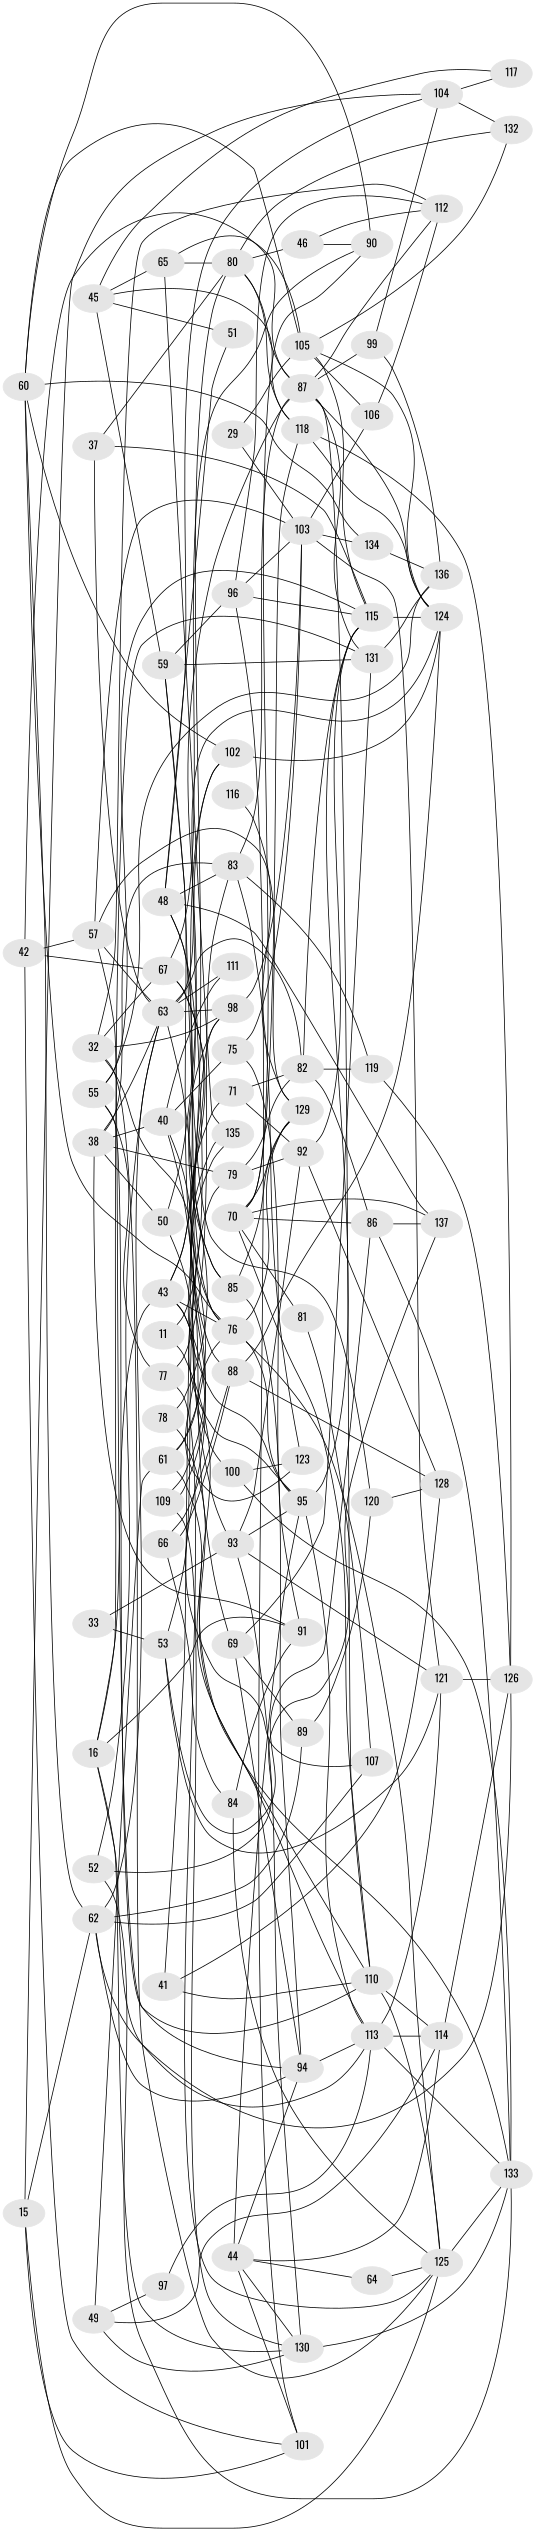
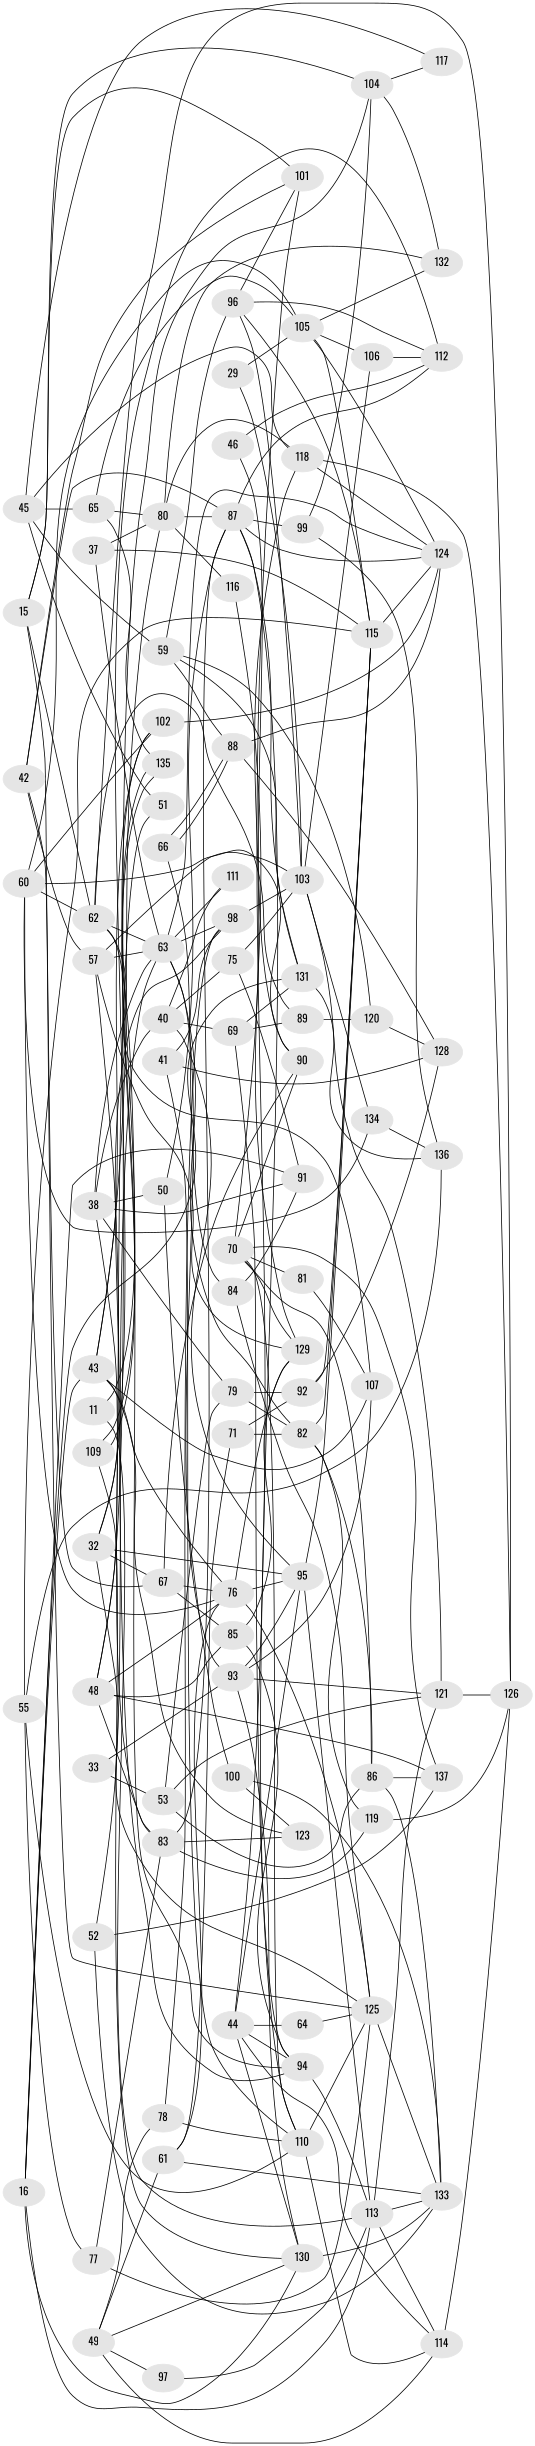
(260, 256) -> (192, 546)
(273, 1359) -> (336, 1573)
none -> (122, 2228)
